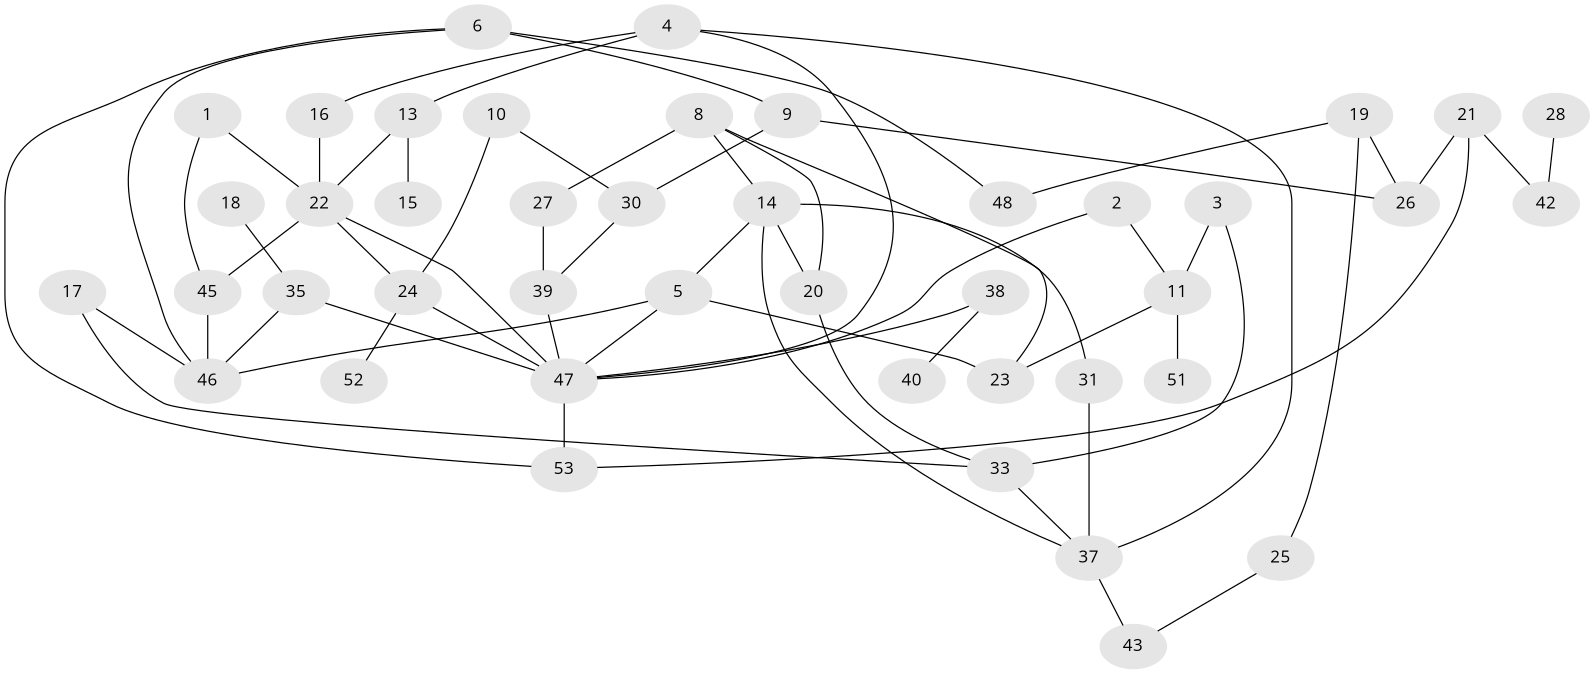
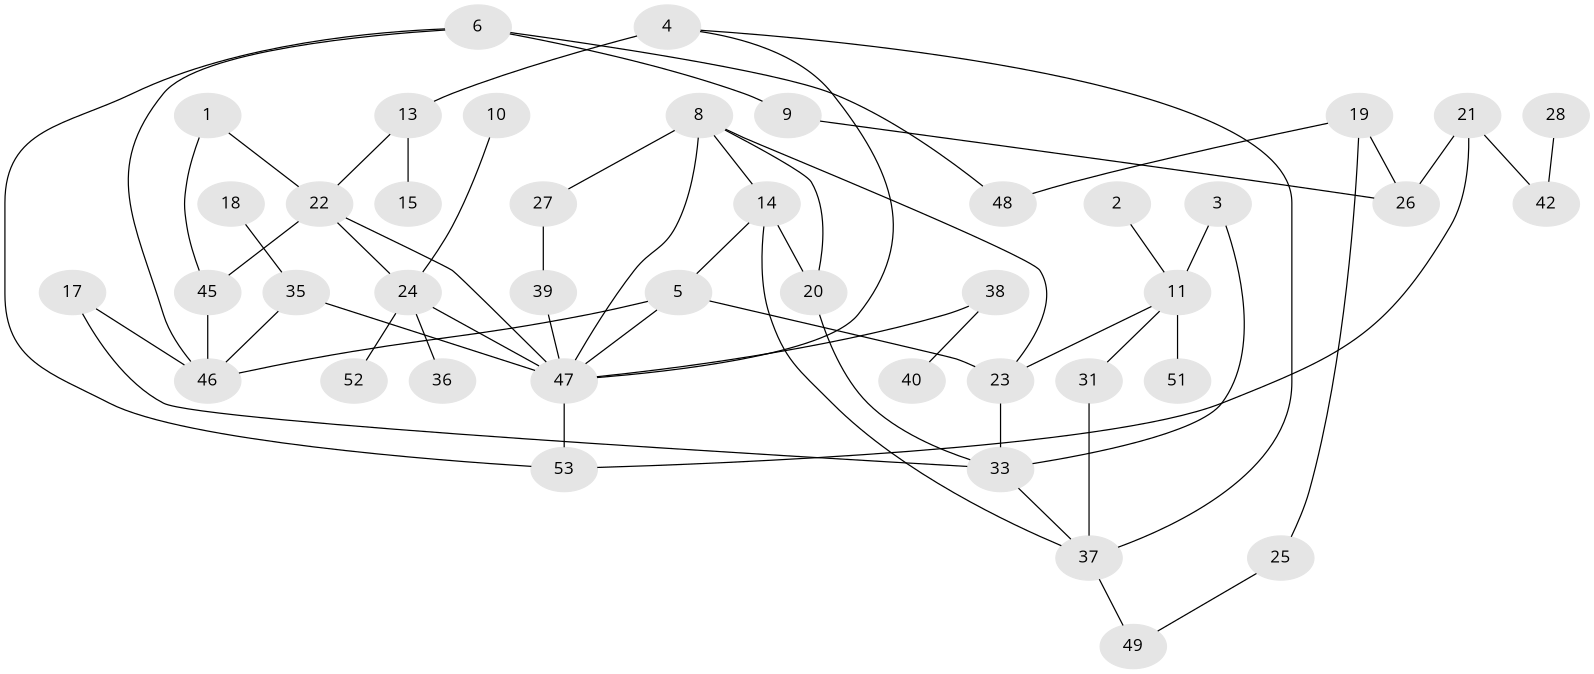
(320, 116) -> none
(632, 204) -> none
(974, 233) -> (1133, 337)
(880, 322) -> (650, 254)
none -> (442, 381)
none -> (1001, 425)
(1133, 647) -> (1133, 647)
